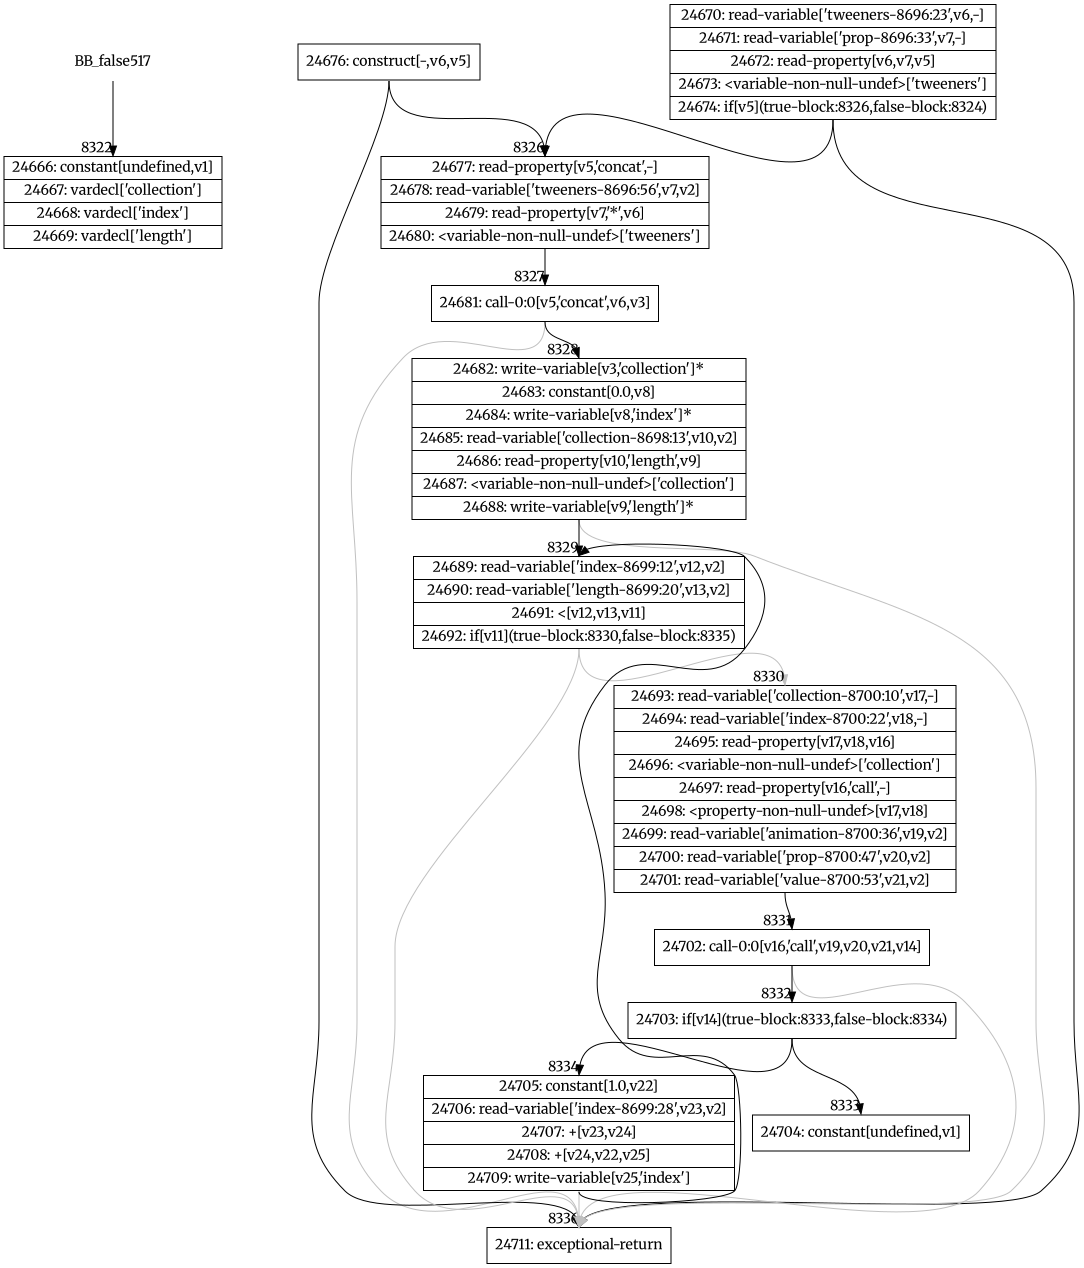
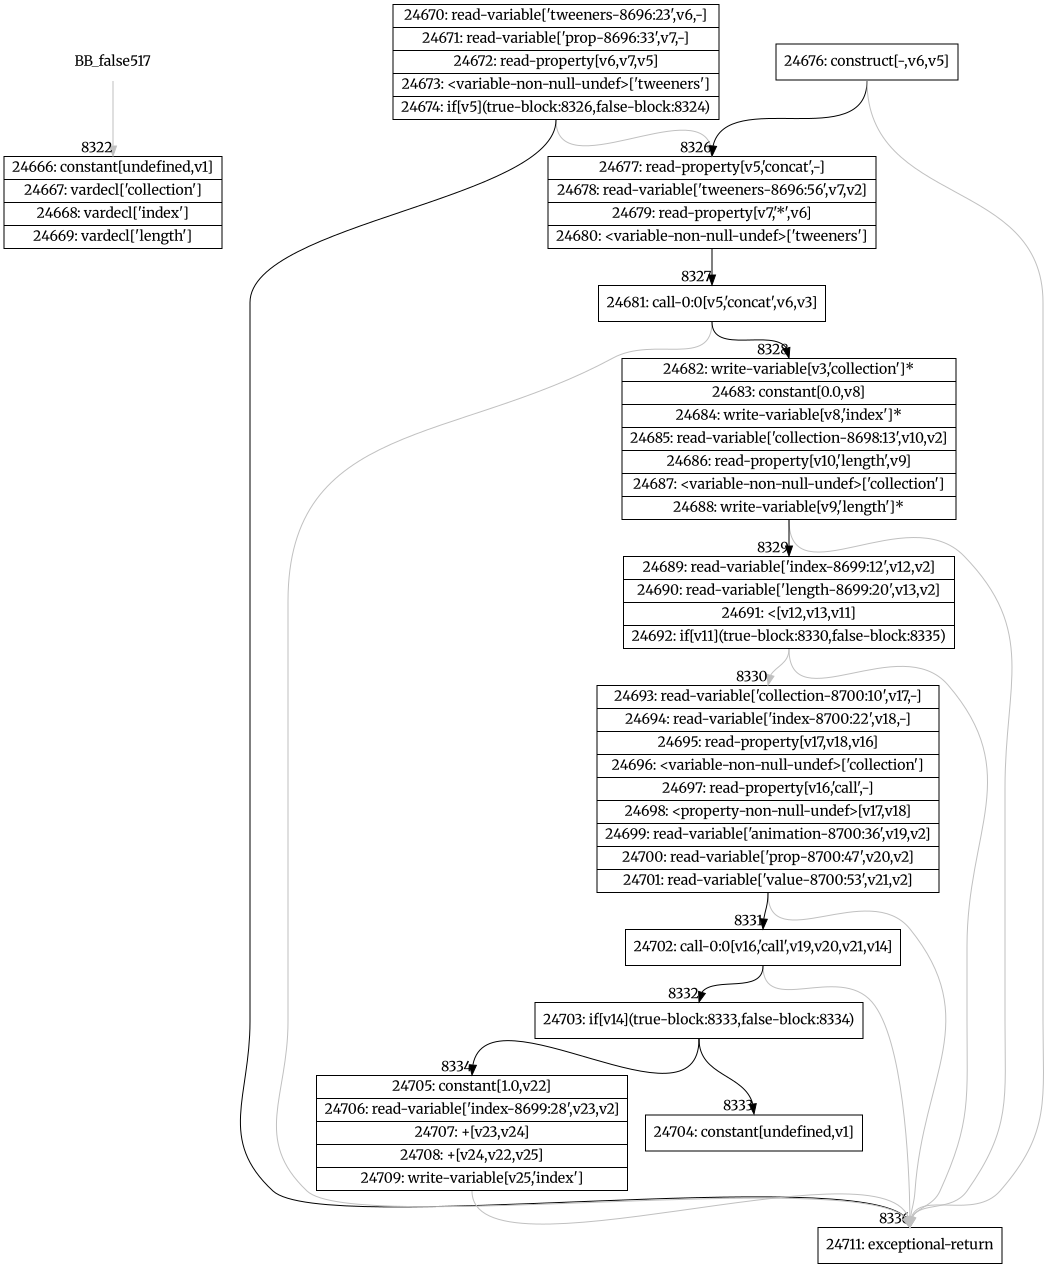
(113, 113) -> (113, 113)
(694, 140) -> (629, 139)
(319, 753) -> (1043, 651)
(600, 855) -> none
none -> (942, 989)
